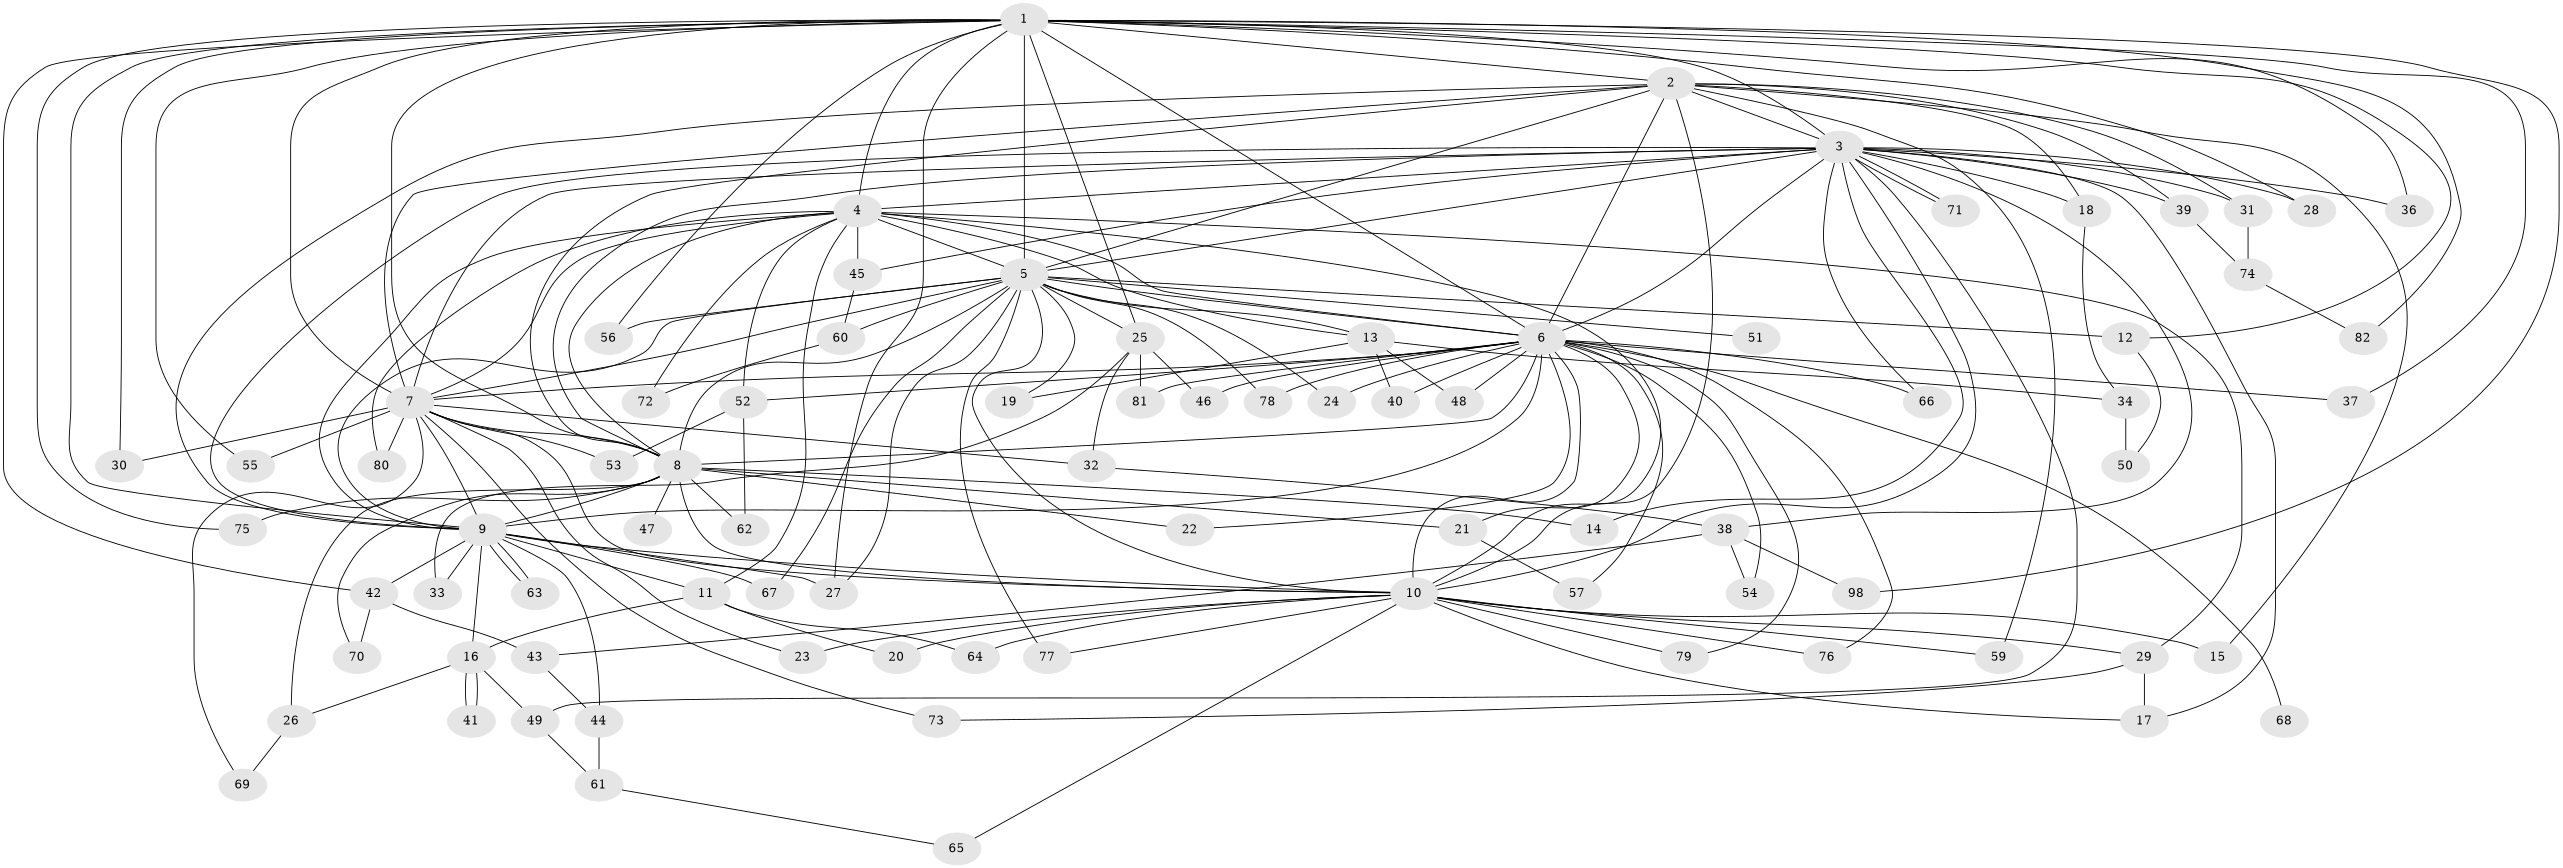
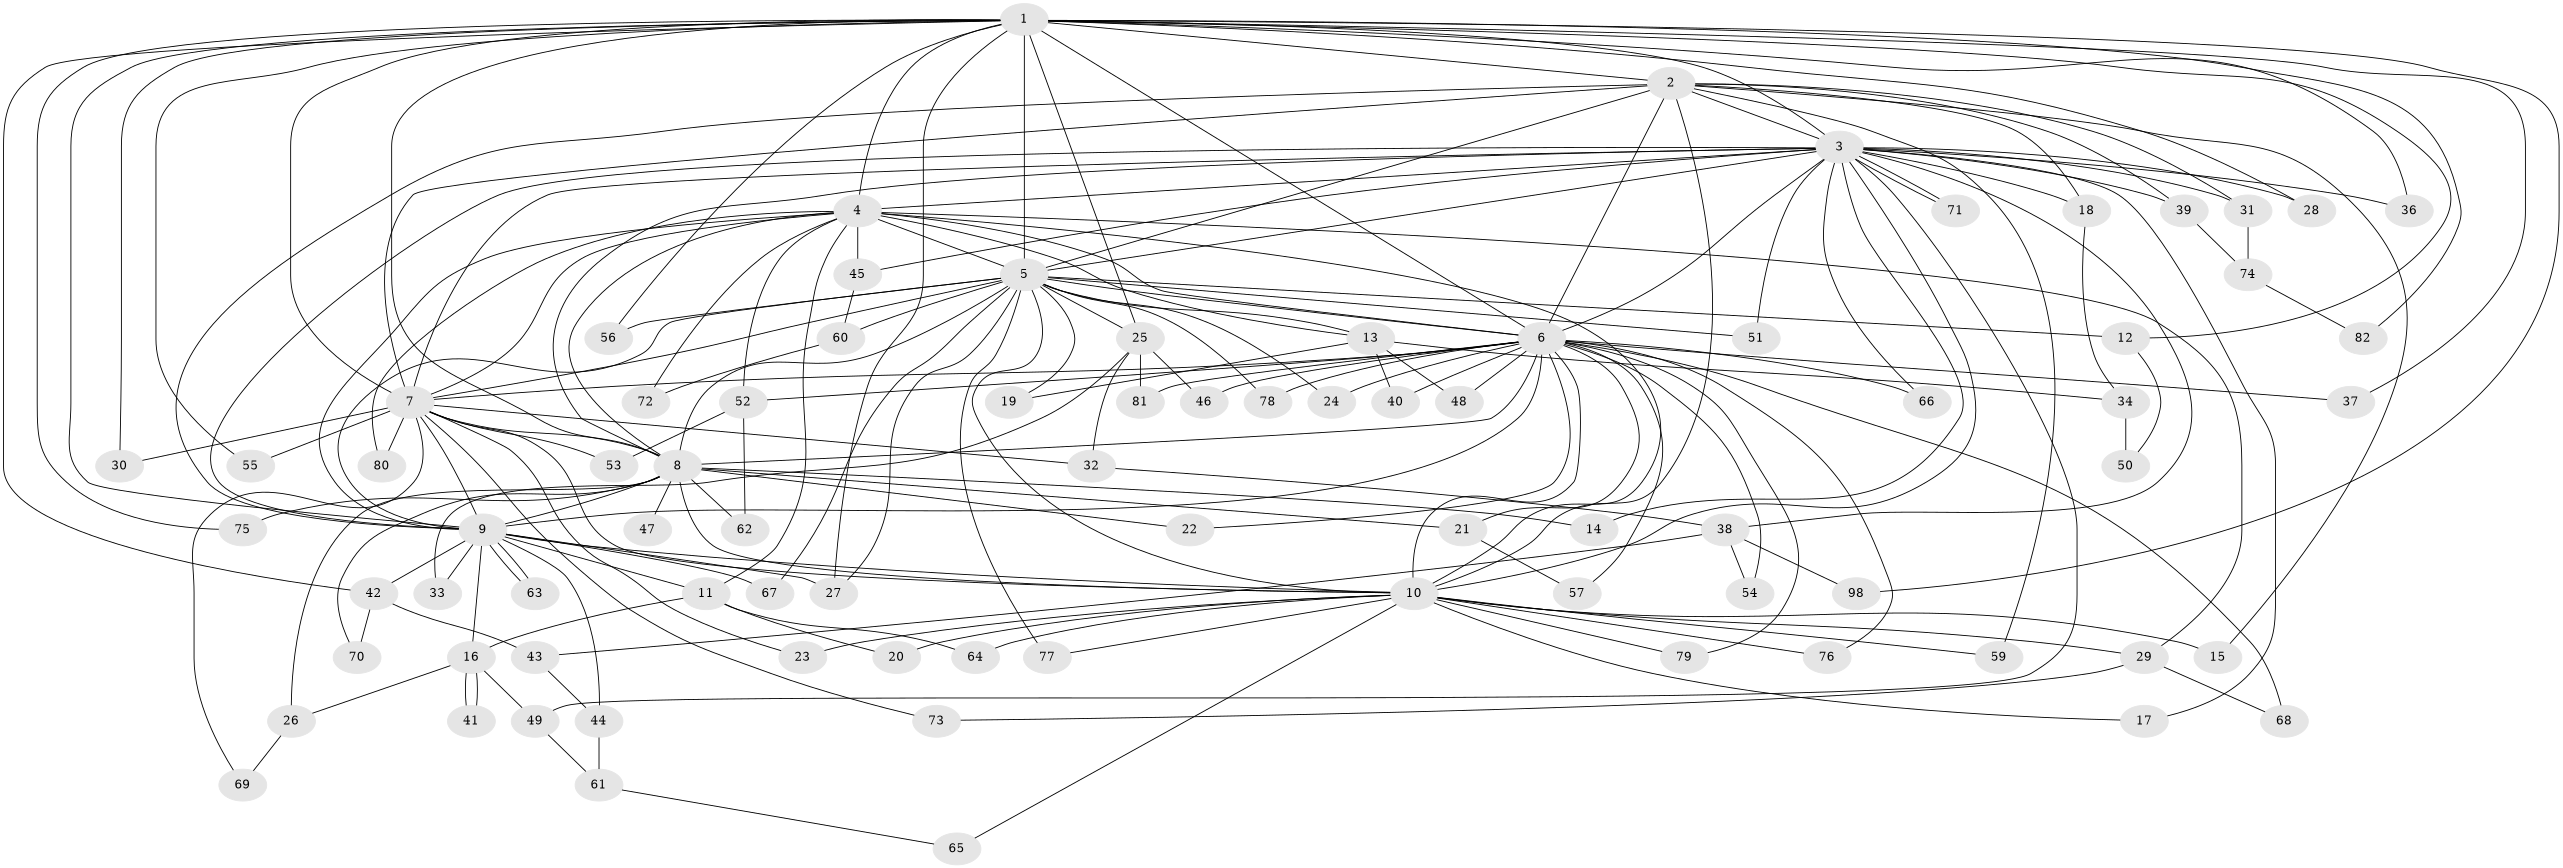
(1057, 144) -> none
none -> (1776, 234)
(2144, 690) -> (2214, 689)
